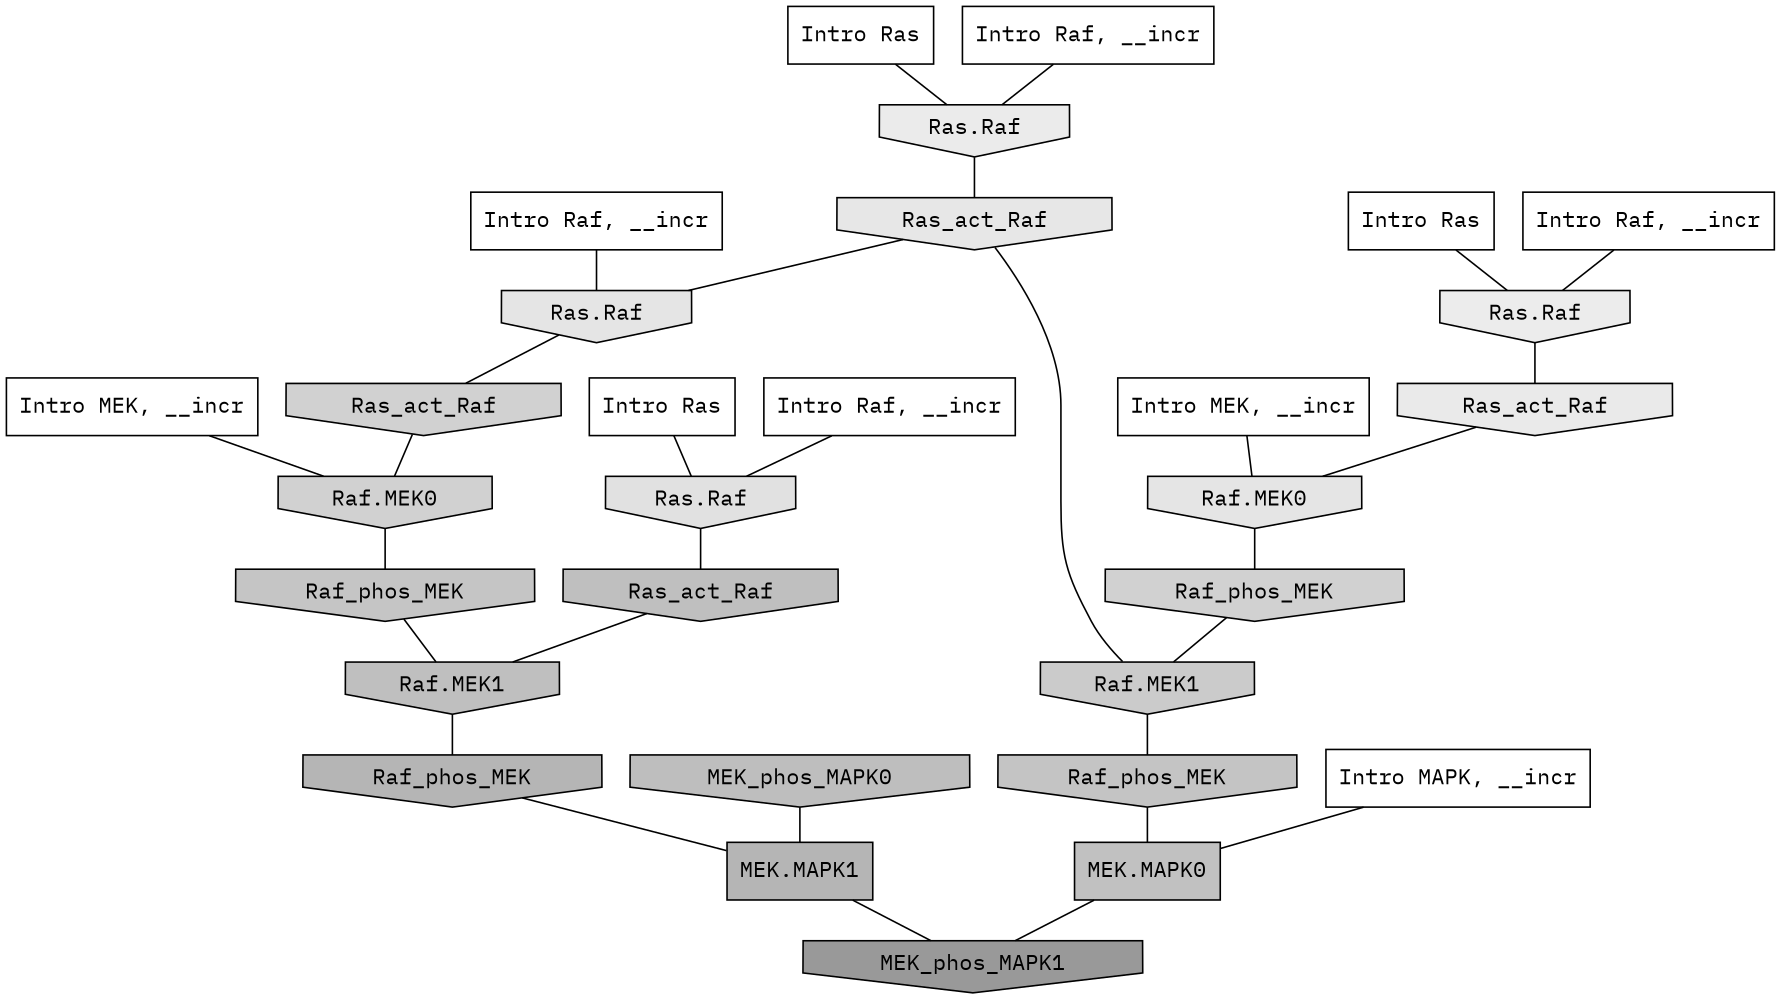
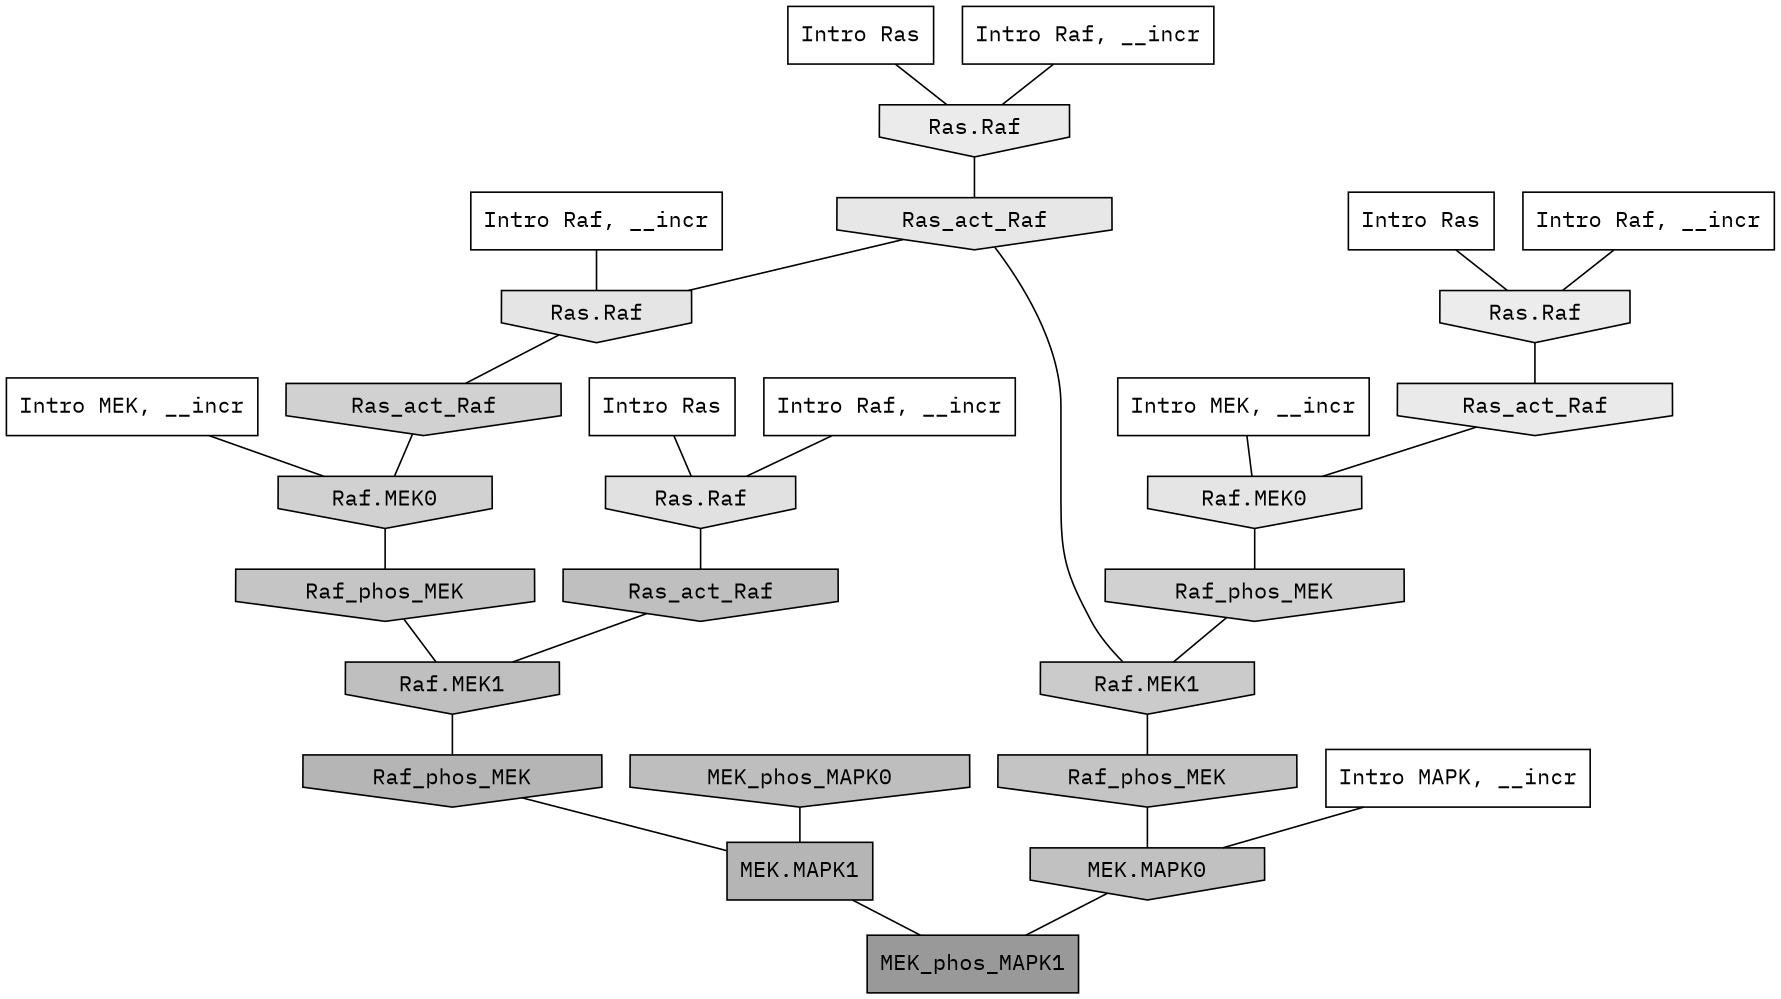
(1147, 871) -> (1147, 871)
(973, 964) -> (973, 964)
